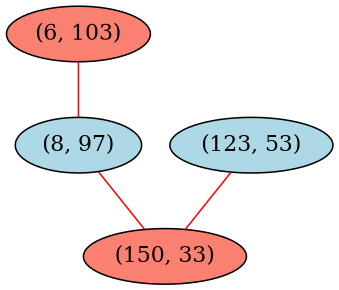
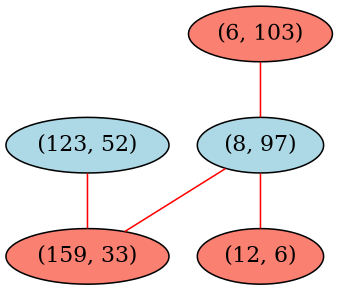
(251, 145) -> (87, 145)
(165, 256) -> (87, 256)
none -> (260, 256)
